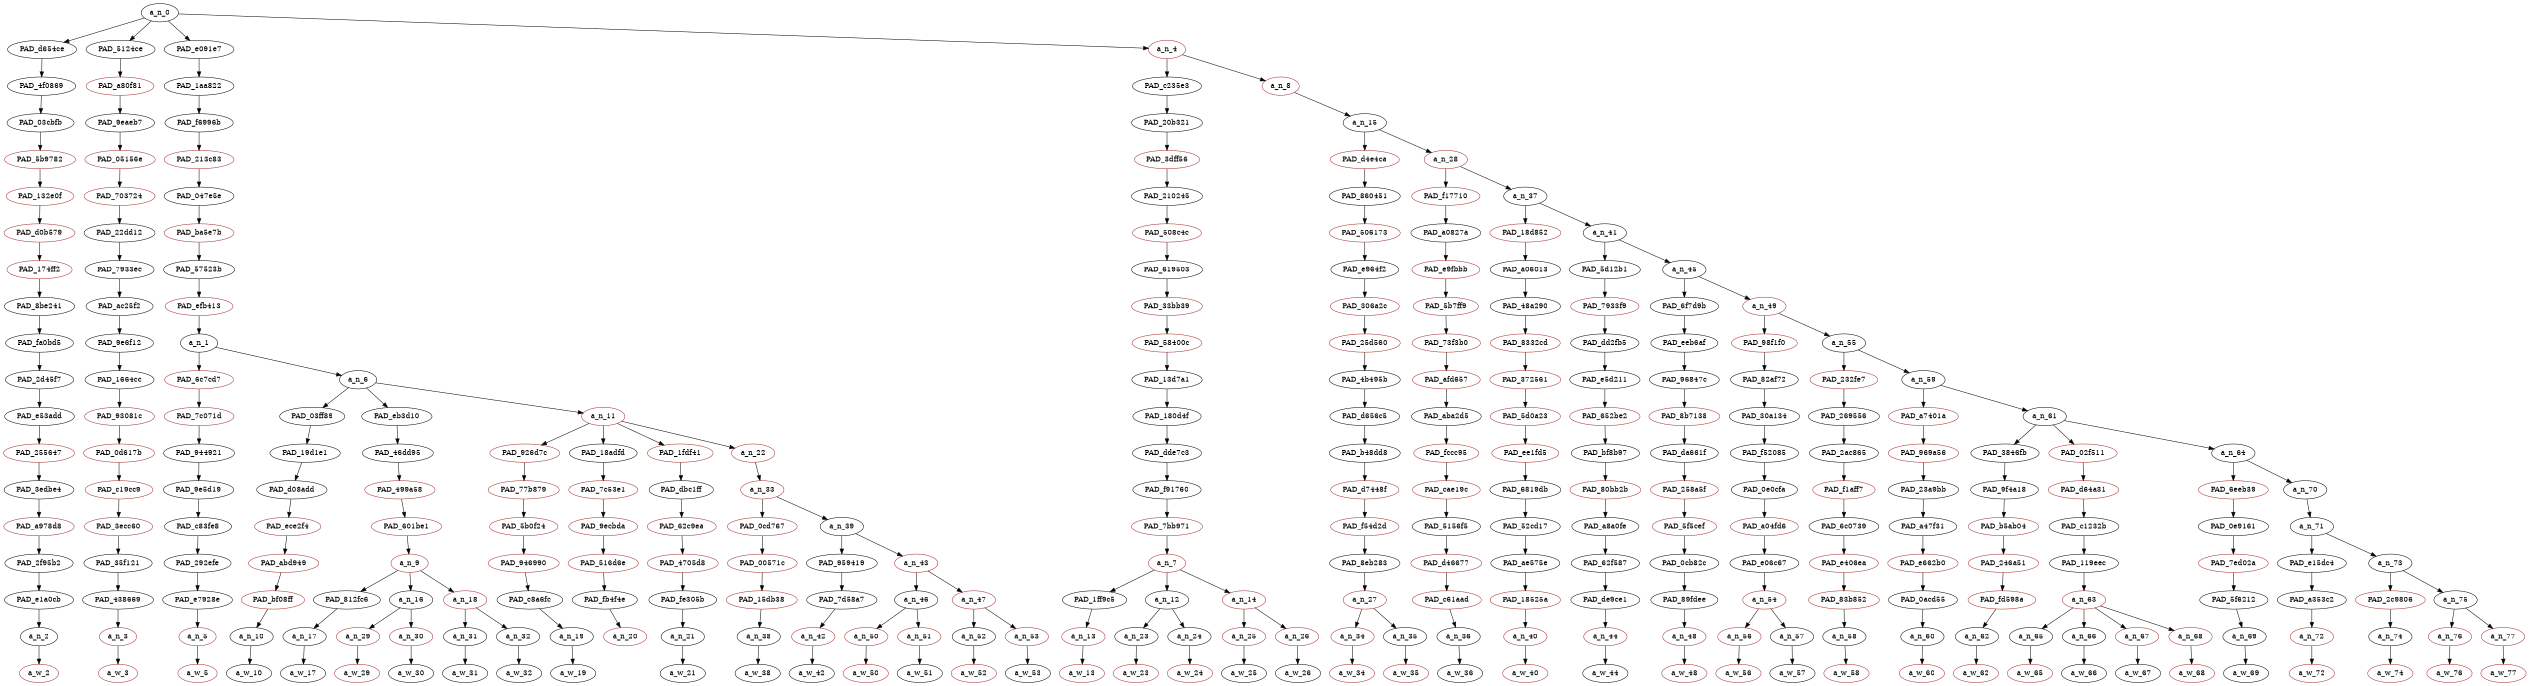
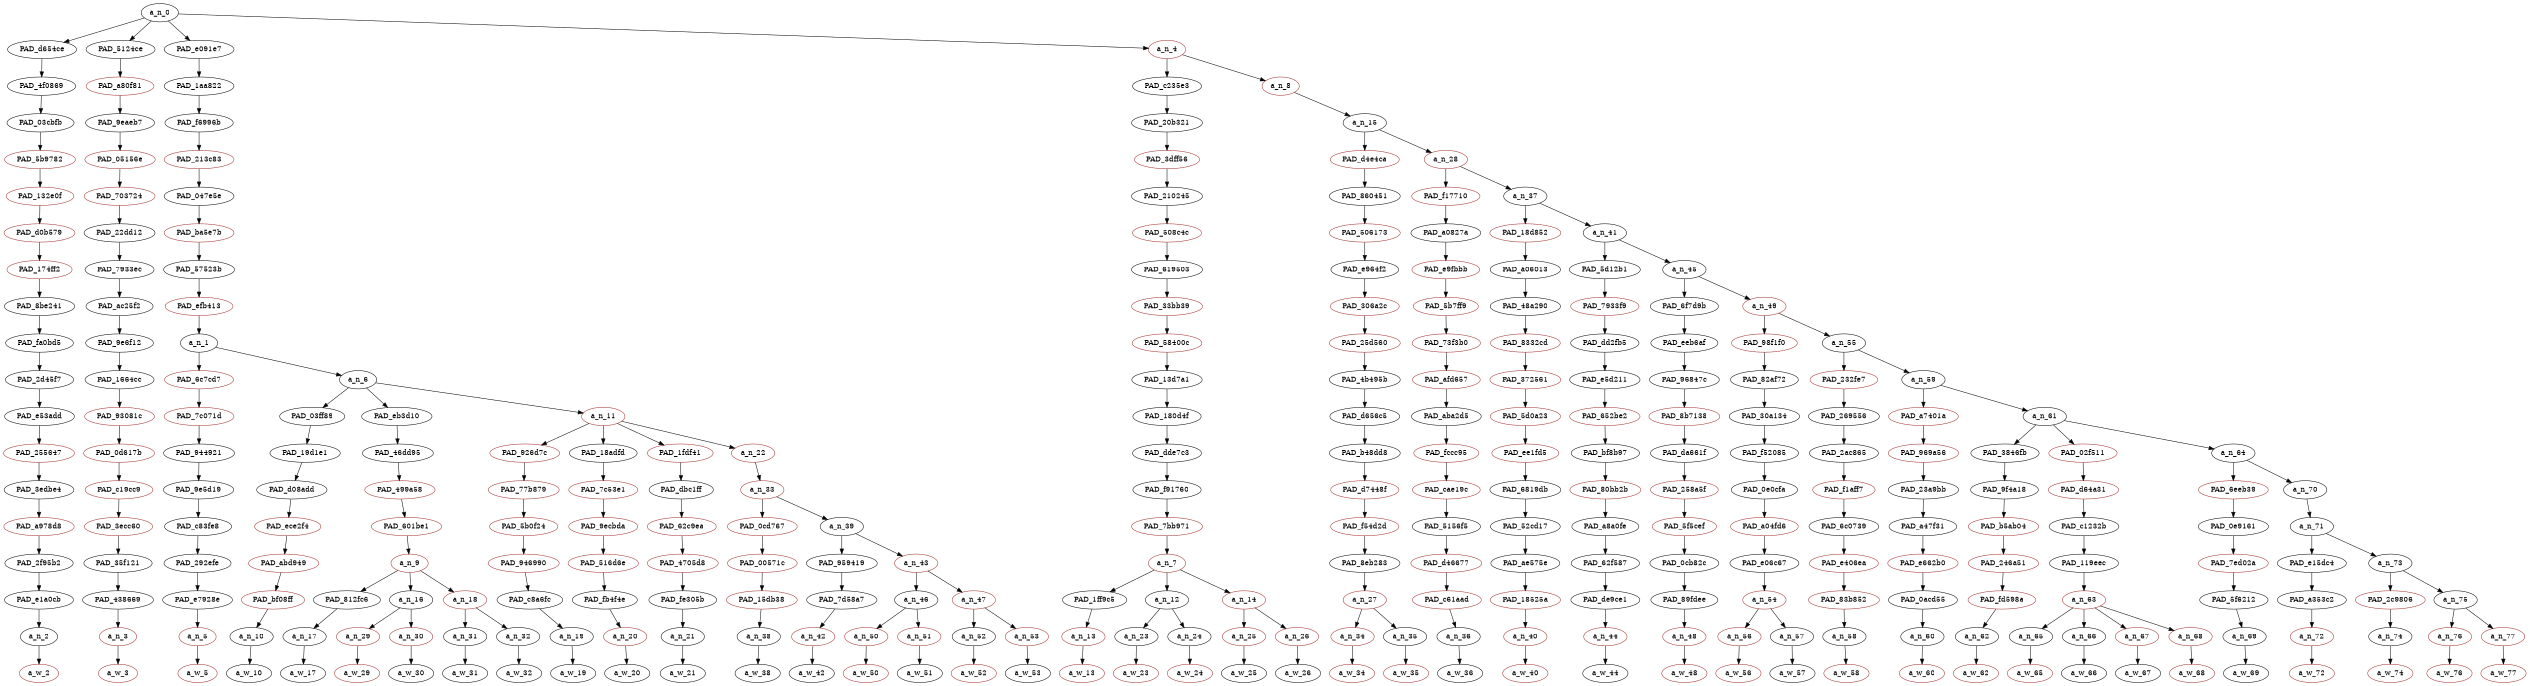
none -> (627, 673)
